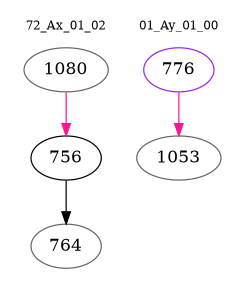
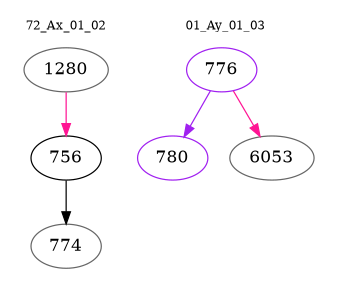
(179, 26) -> (225, 26)
(66, 70) -> (66, 70)
none -> (173, 158)
(179, 158) -> (272, 158)
(66, 246) -> (66, 246)
